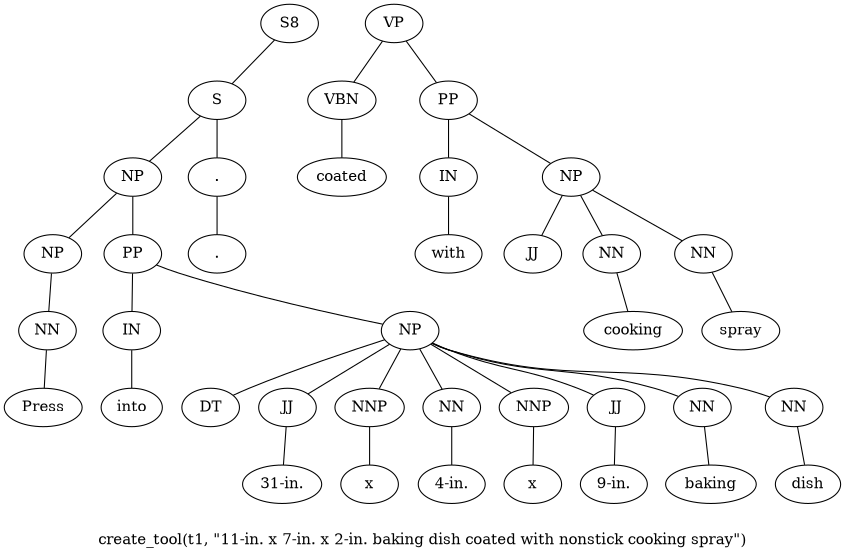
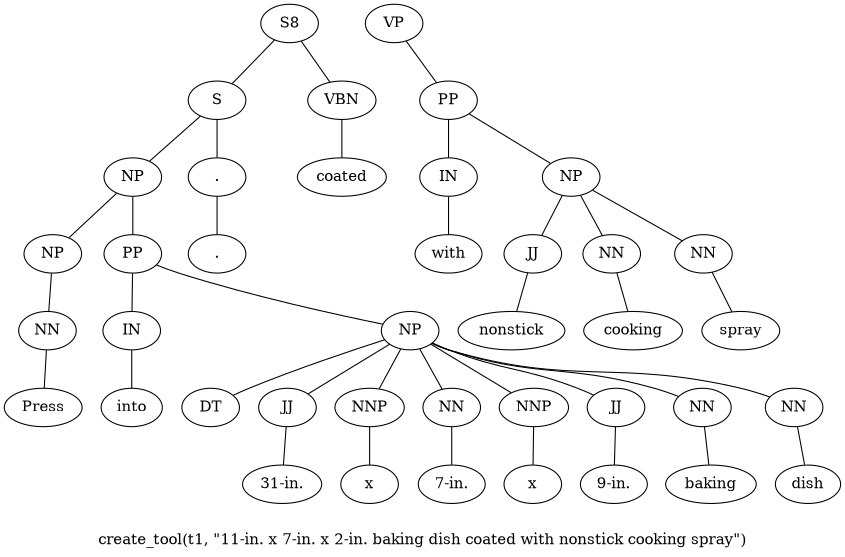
(368, 62) -> (316, 62)
none -> (511, 331)
(452, 484) -> (452, 484)
